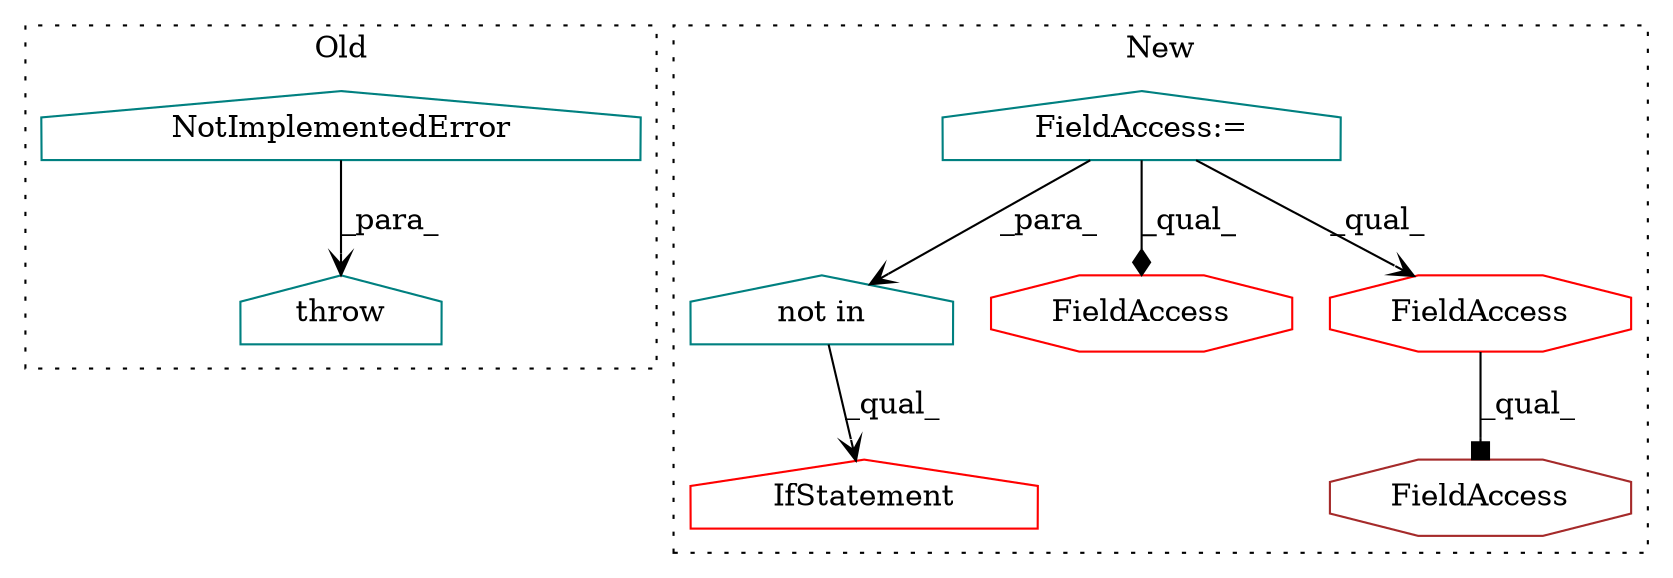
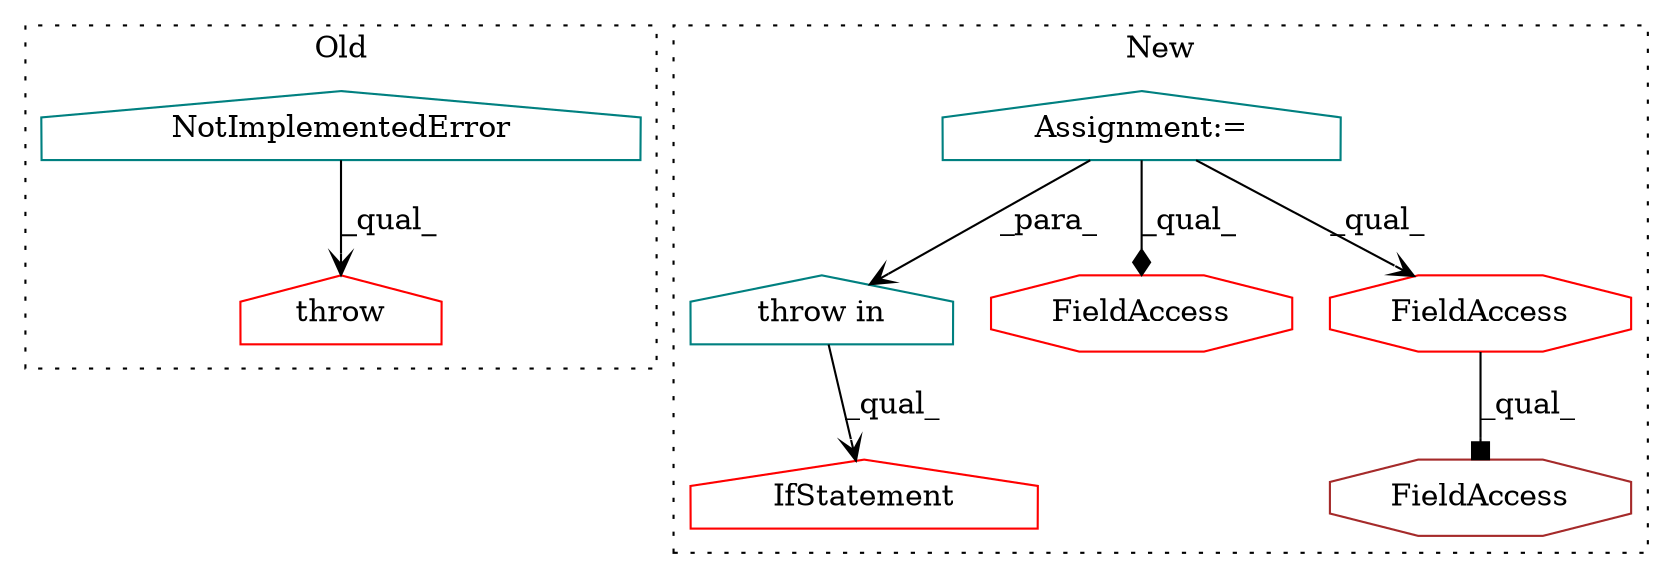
(1142, 129) -> (1142, 129)
(390, 221) -> (390, 221)
(341, 313) -> (341, 313)
(822, 313) -> (822, 313)
